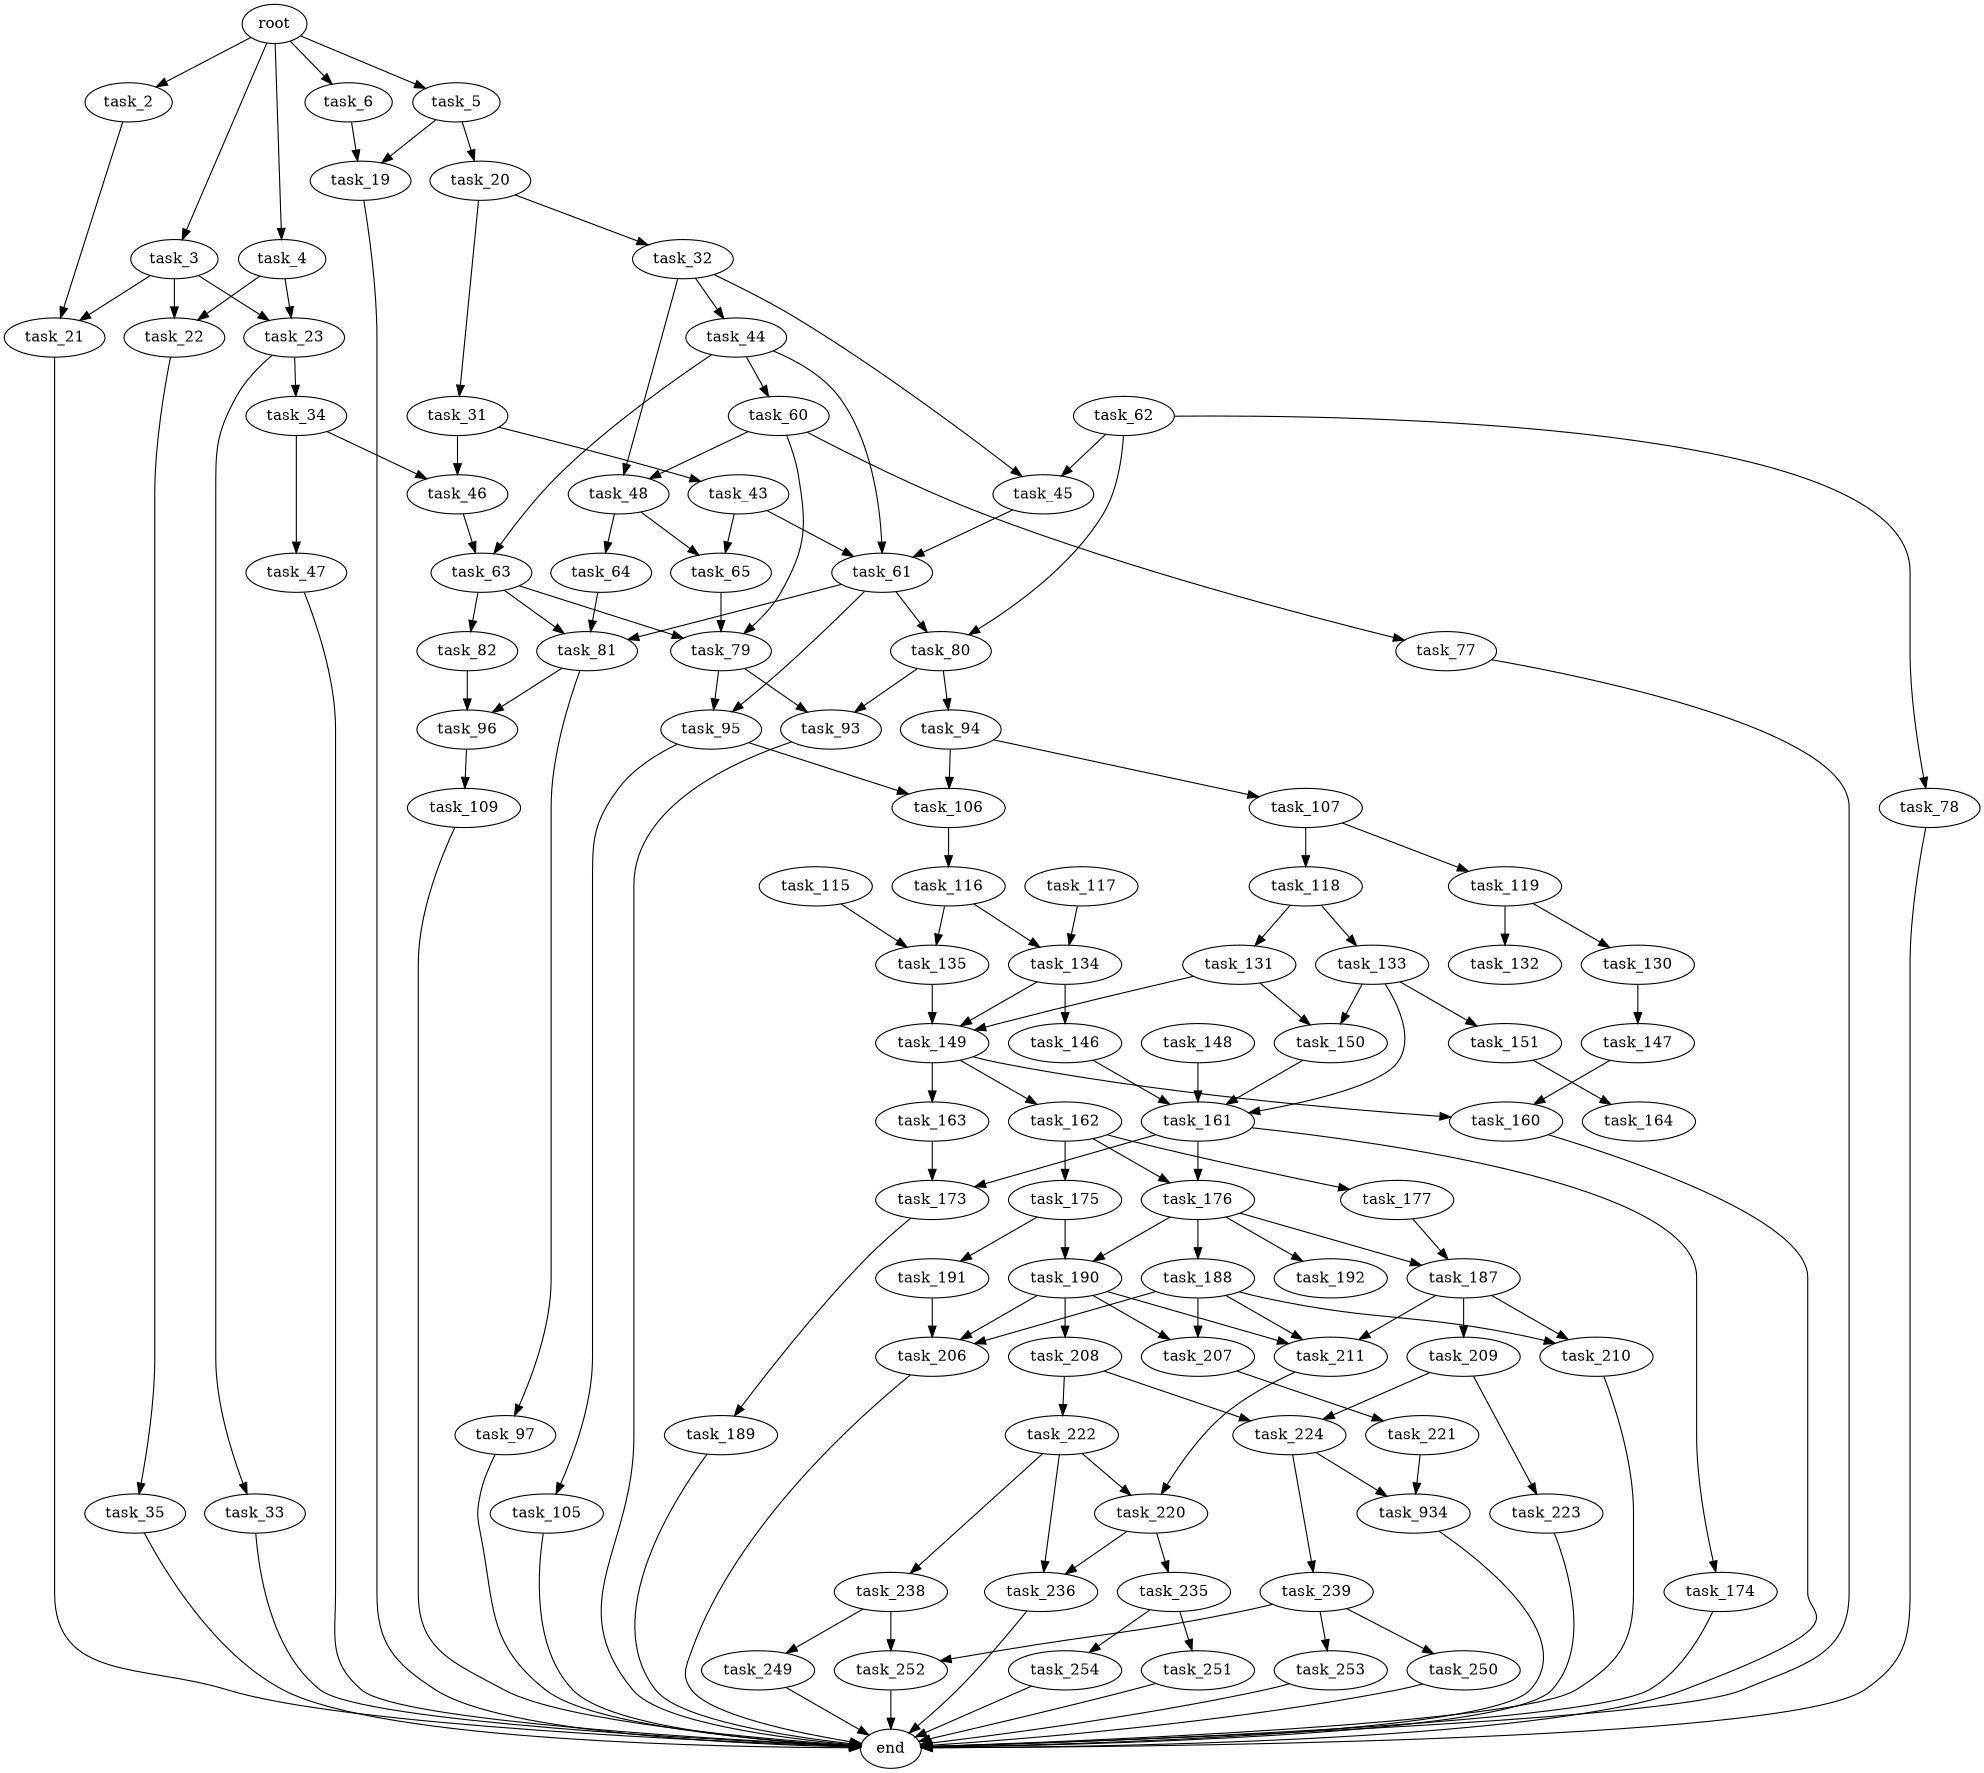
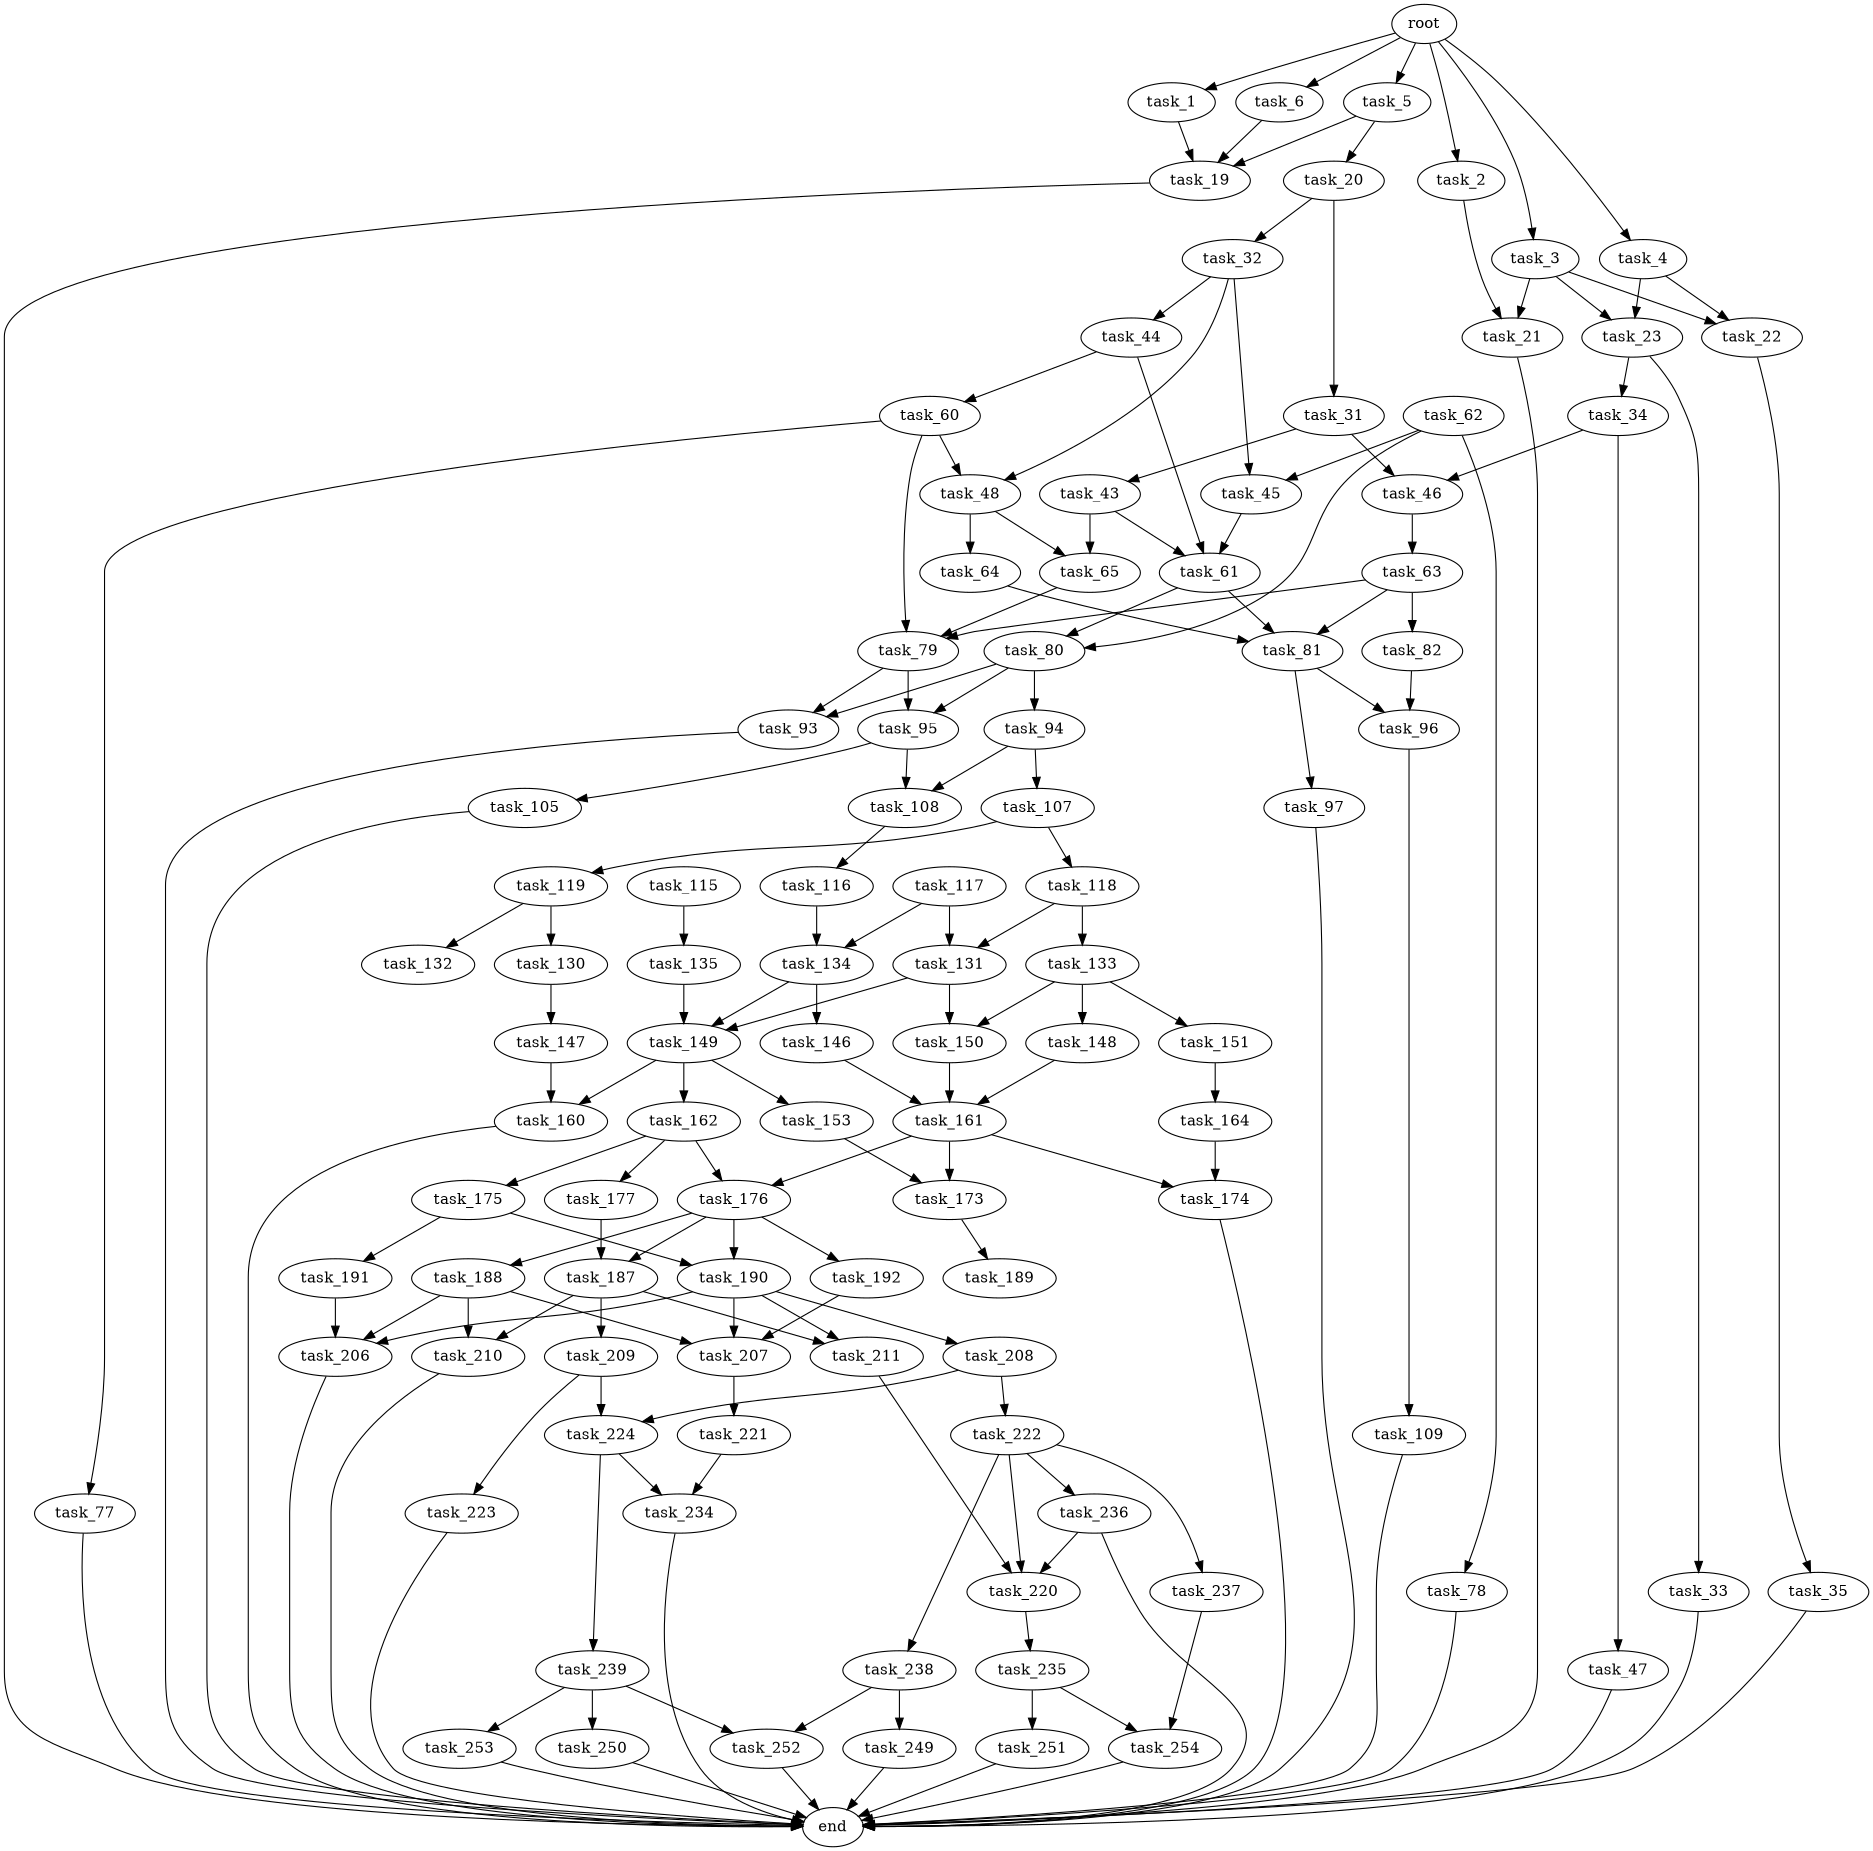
none -> (1172, 102)
(597, 440) -> none
(804, 650) -> (976, 688)
(949, 808) -> (905, 808)
(942, 920) -> none
none -> (950, 920)
(1371, 1080) -> (1082, 999)
(932, 1122) -> (817, 1122)
none -> (1215, 1155)
none -> (807, 1314)
(1259, 1315) -> none
(1413, 1514) -> (679, 1514)
(1101, 1550) -> (1063, 1548)
none -> (1206, 1592)
(643, 1667) -> none
